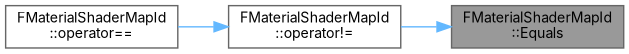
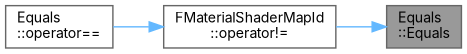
(92, 27) -> (59, 27)
(538, 27) -> (424, 27)
